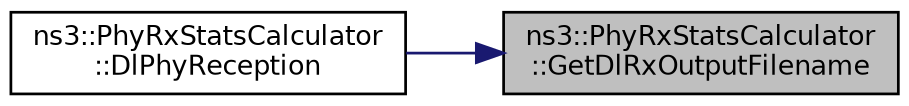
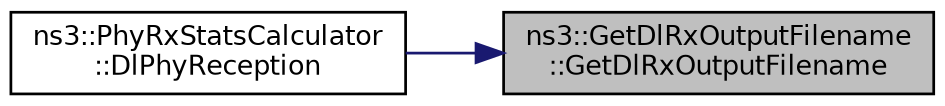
(701, 53) -> (719, 53)
